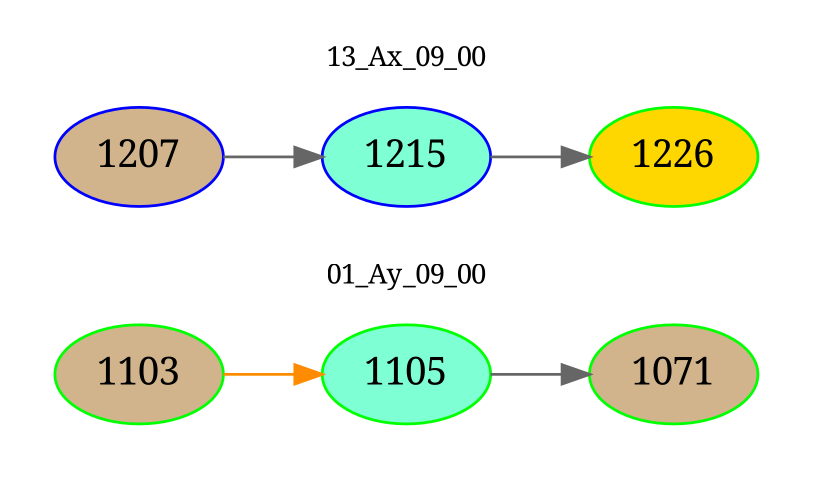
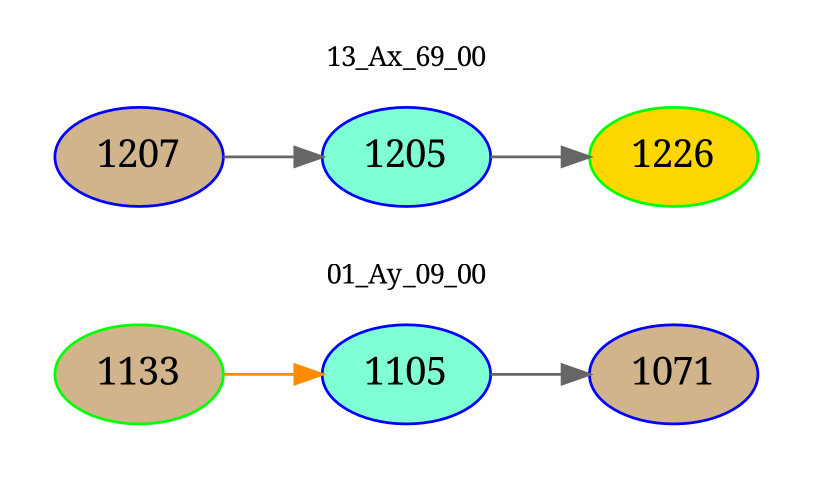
(406, 59) -> (406, 59)
(406, 157) -> (406, 157)
(139, 374) -> (139, 374)
(406, 374) -> (406, 374)
(674, 374) -> (674, 374)
